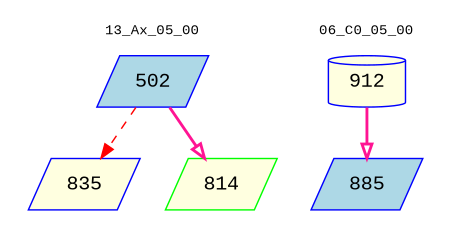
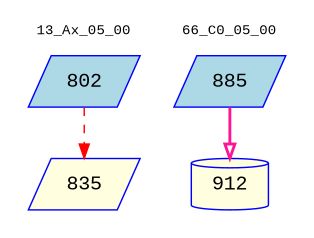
(367, 31) -> (230, 31)
(153, 81) -> (84, 81)
(367, 126) -> (230, 126)
(221, 184) -> none
